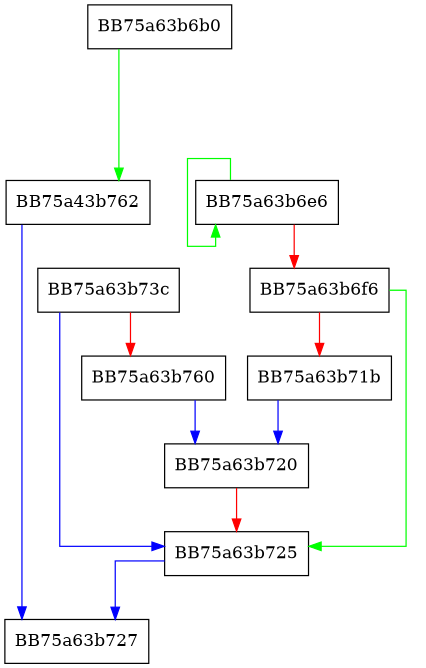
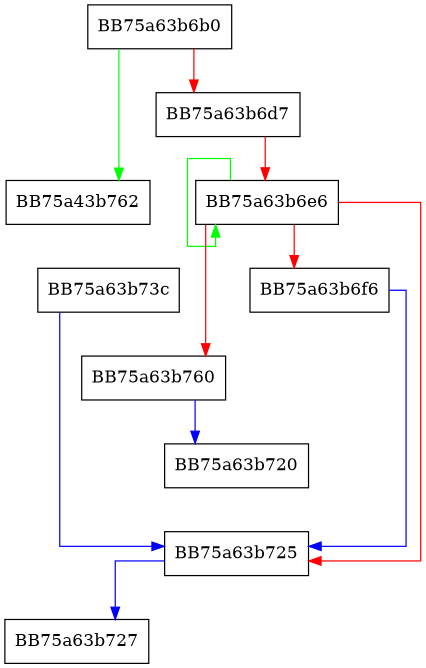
none -> (228, 115)
(130, 328) -> (206, 284)
(319, 378) -> none
(22, 416) -> none
(406, 452) -> (406, 452)
(237, 503) -> (421, 390)
